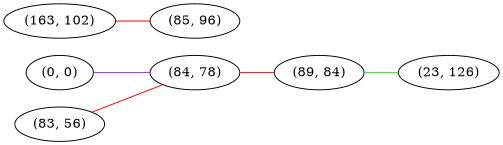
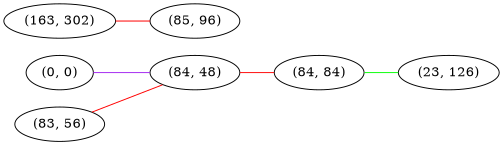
(60, 21) -> (60, 21)
(195, 73) -> (195, 73)
(319, 73) -> (319, 73)
